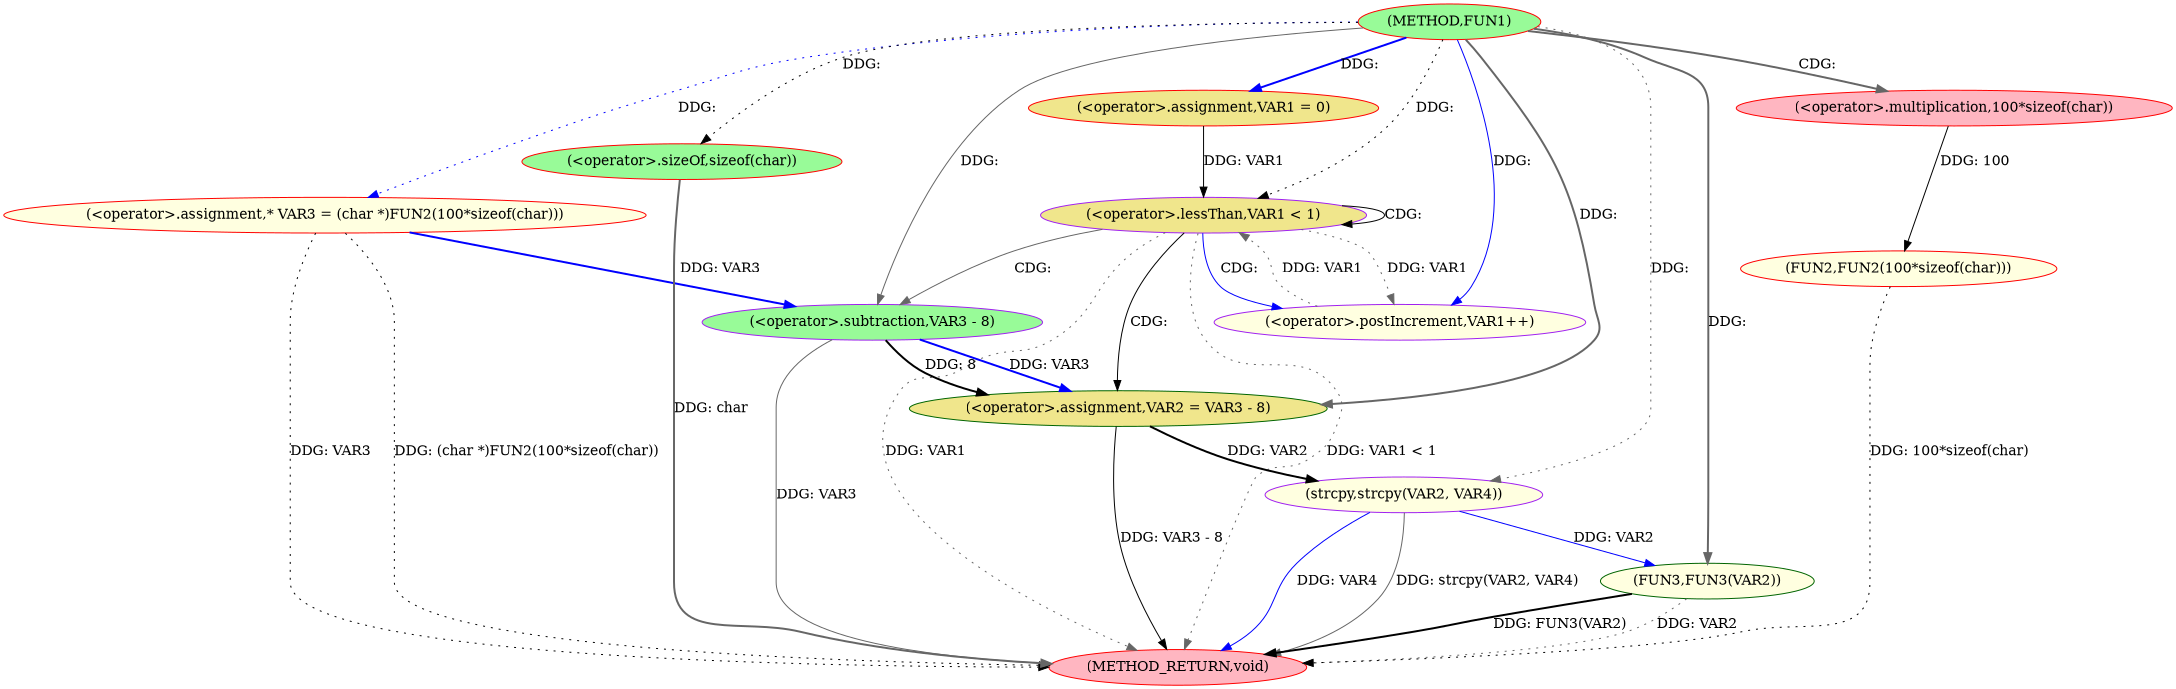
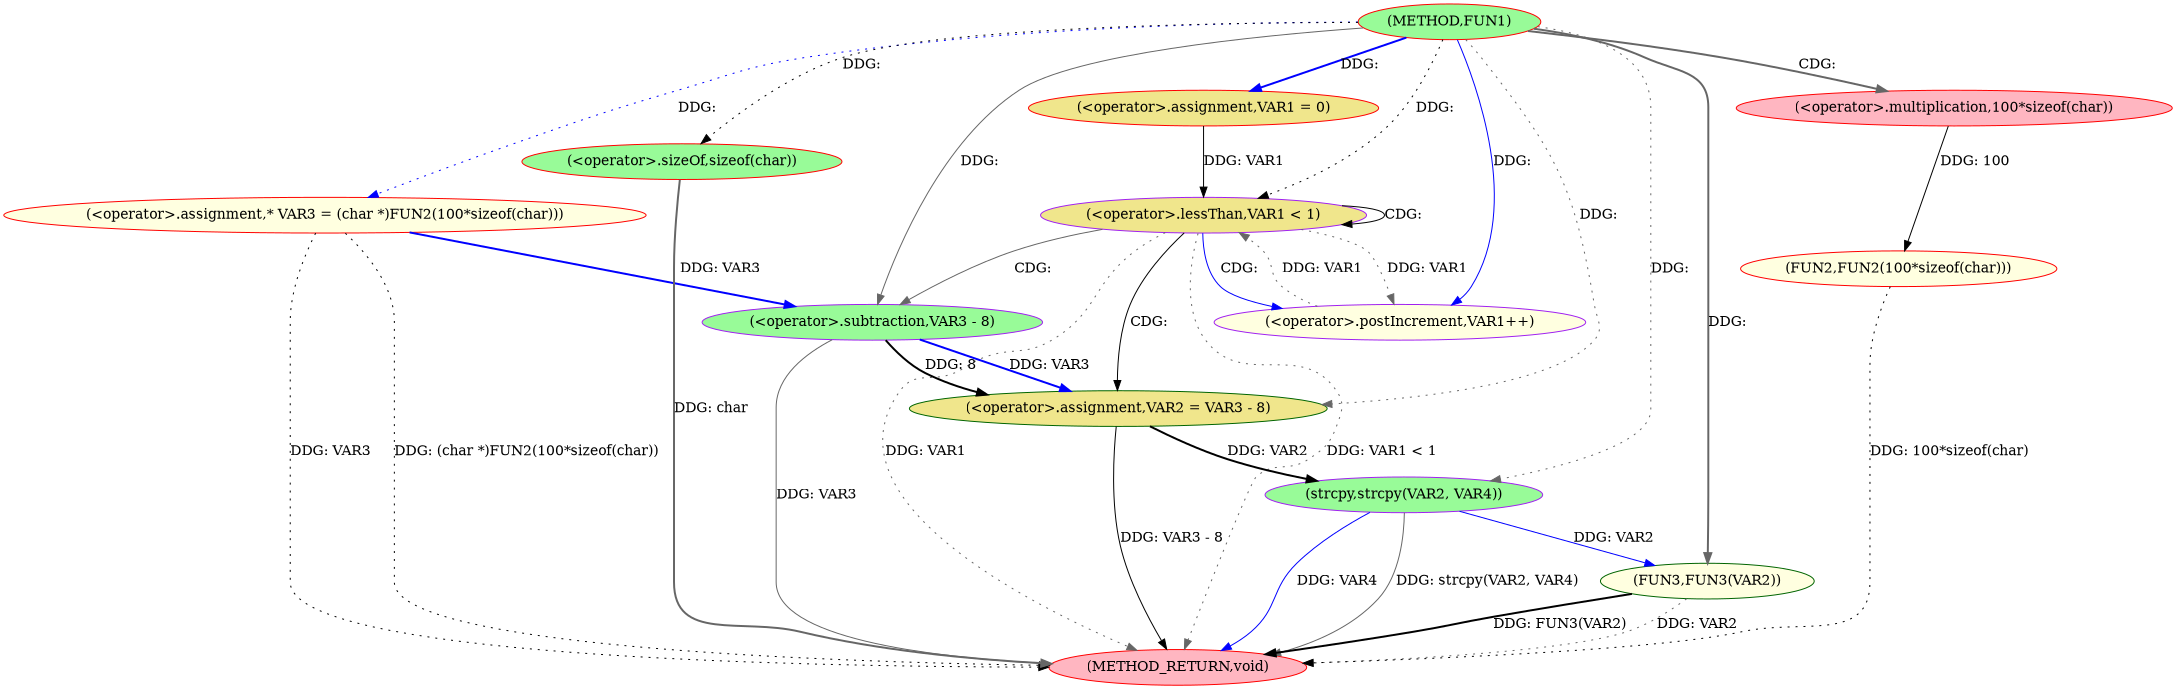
(1596, 311) -> (1596, 311)
(1404, 495) -> (1404, 495)
